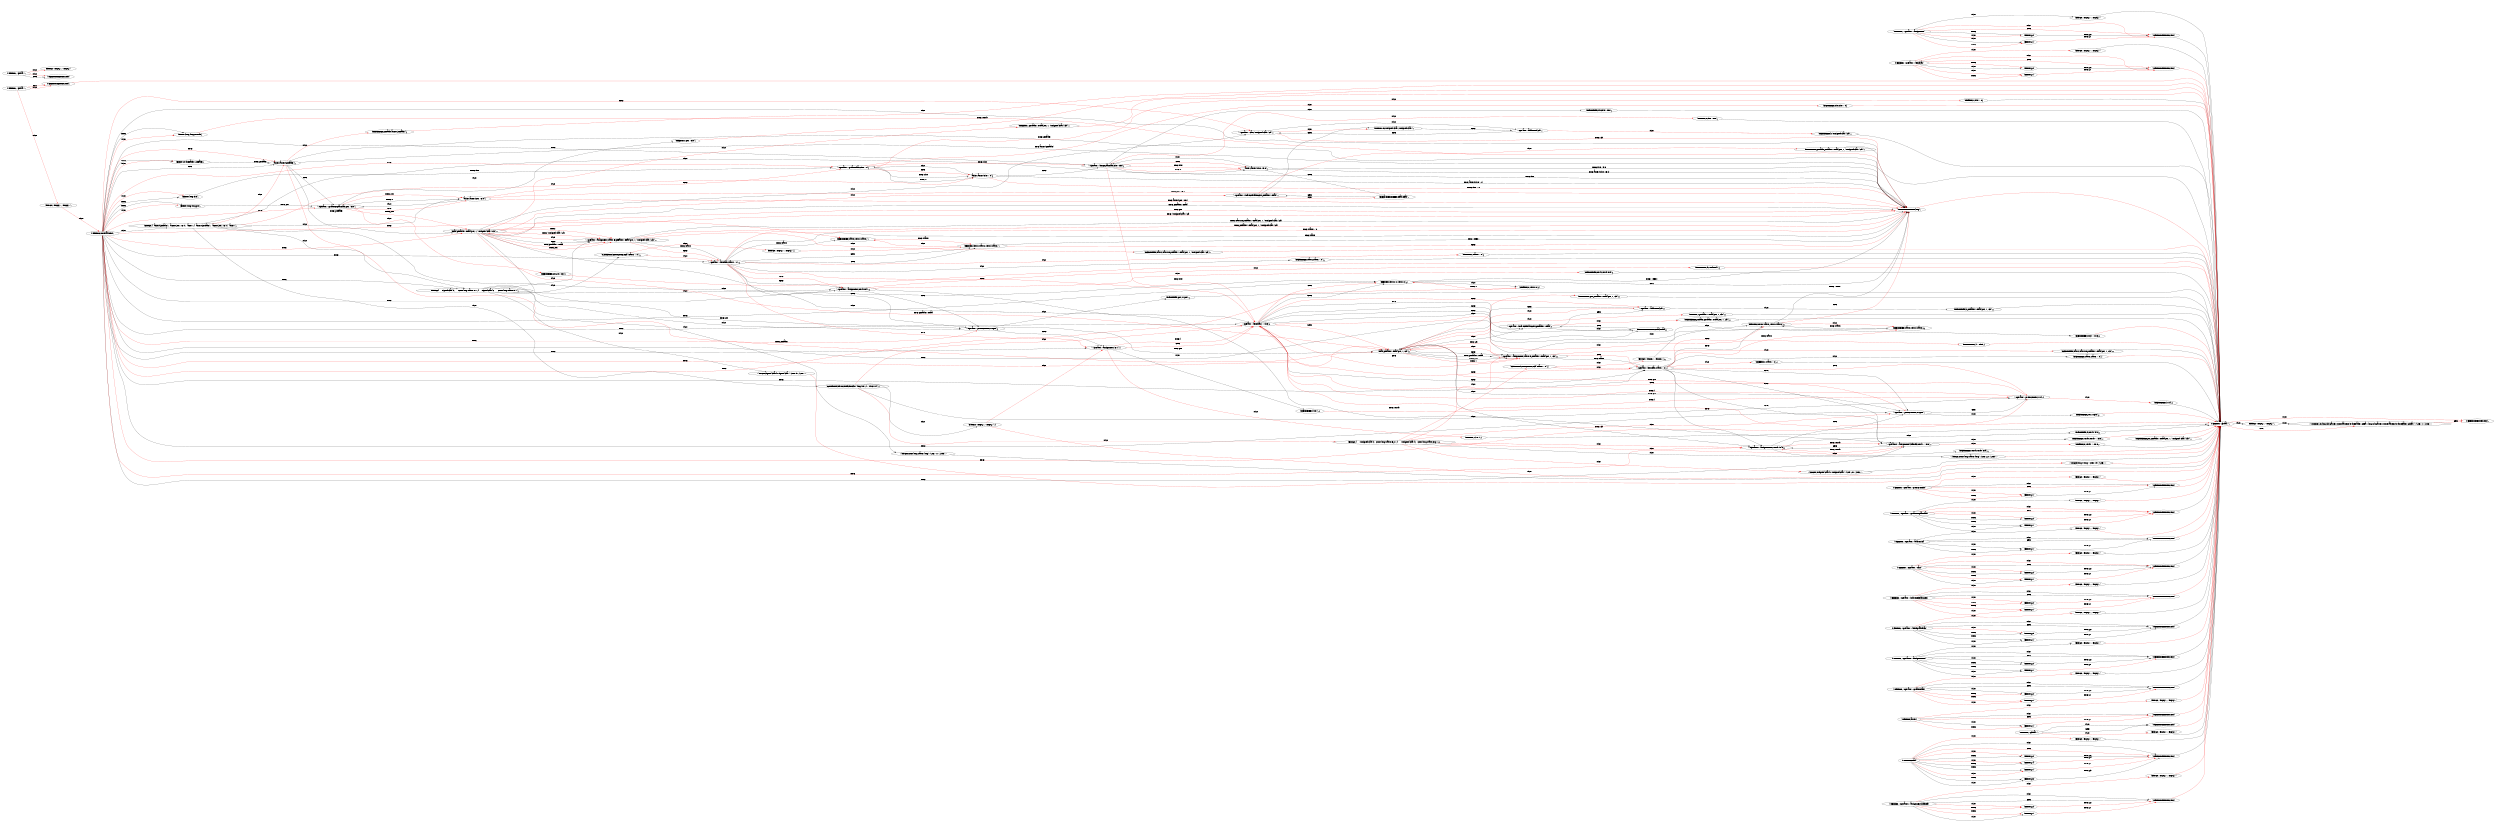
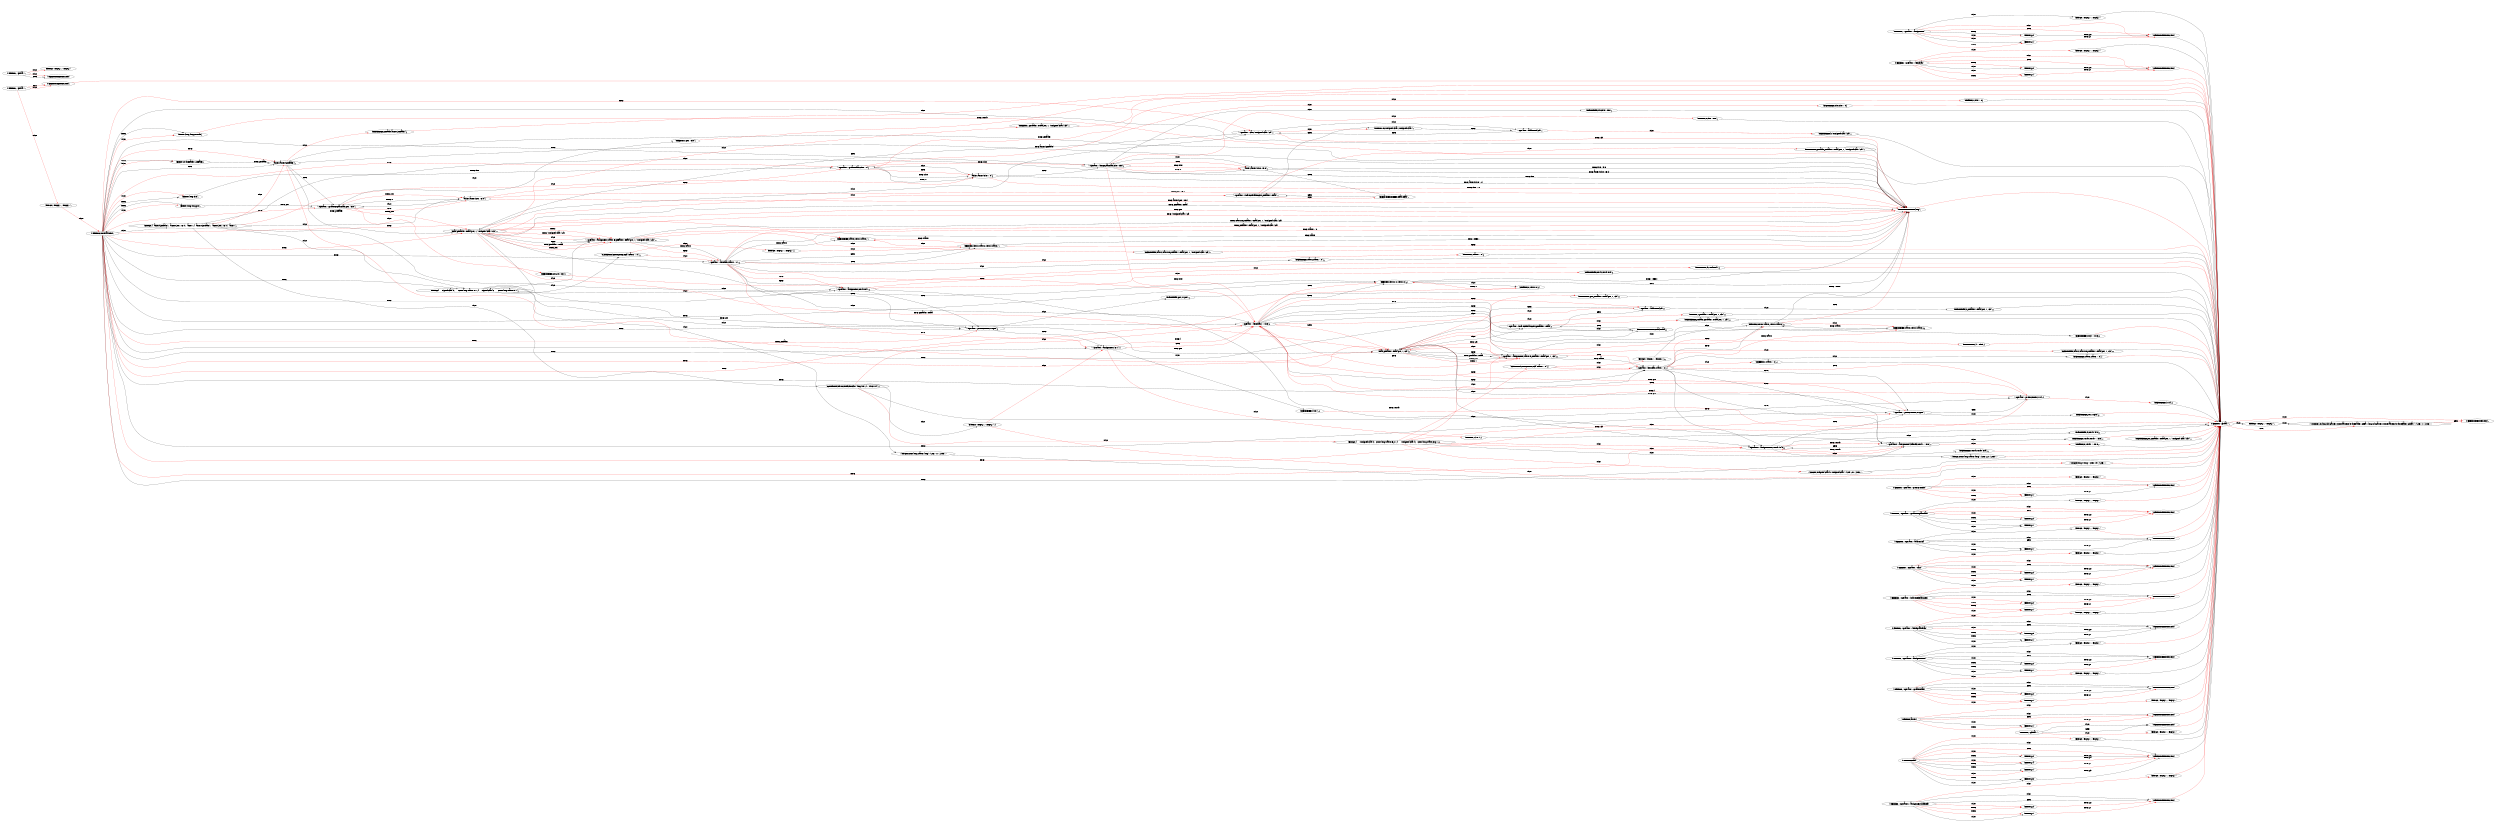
none -> (855, 158)
(782, 374) -> none
(1611, 404) -> none
